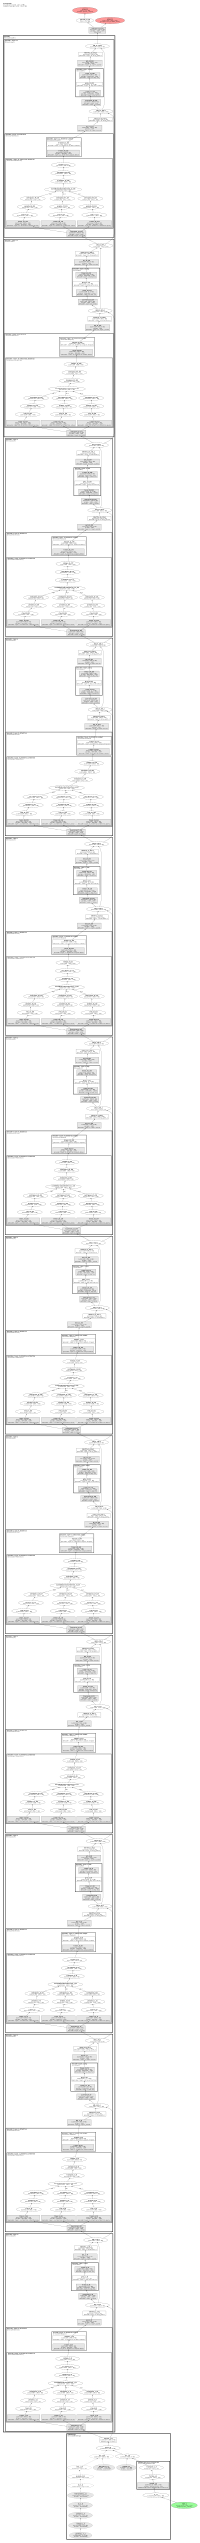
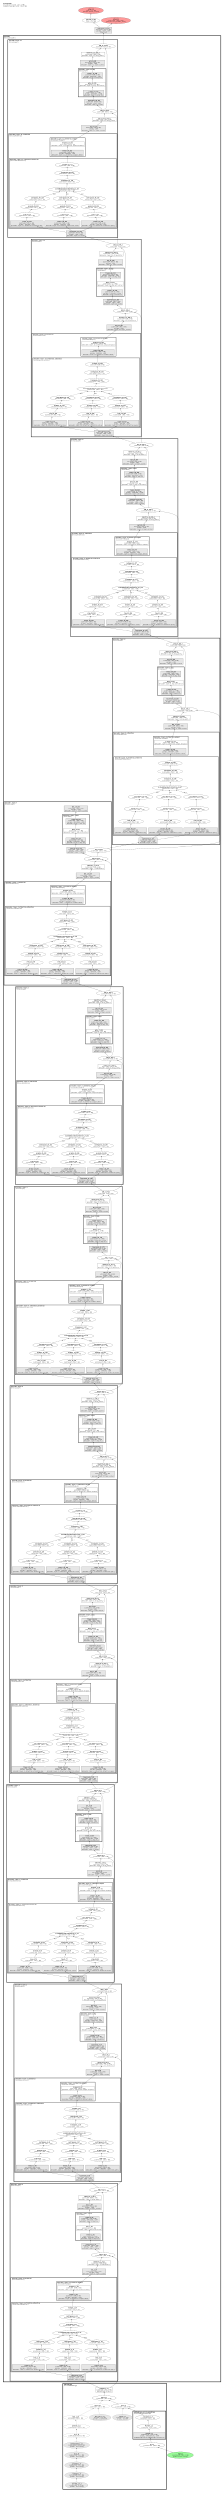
(87, 852) -> none
